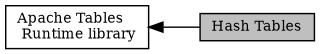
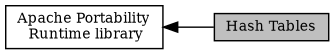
(77, 27) -> (84, 27)
